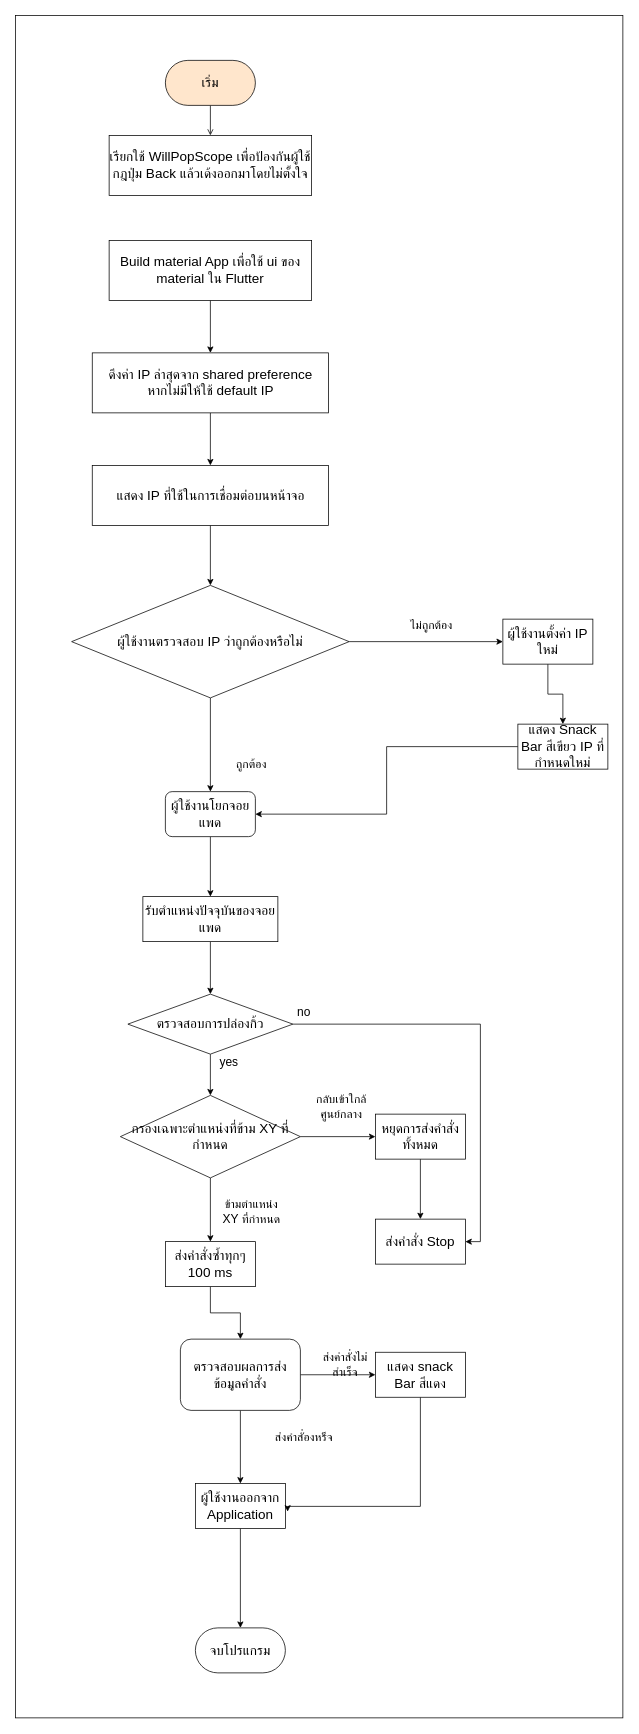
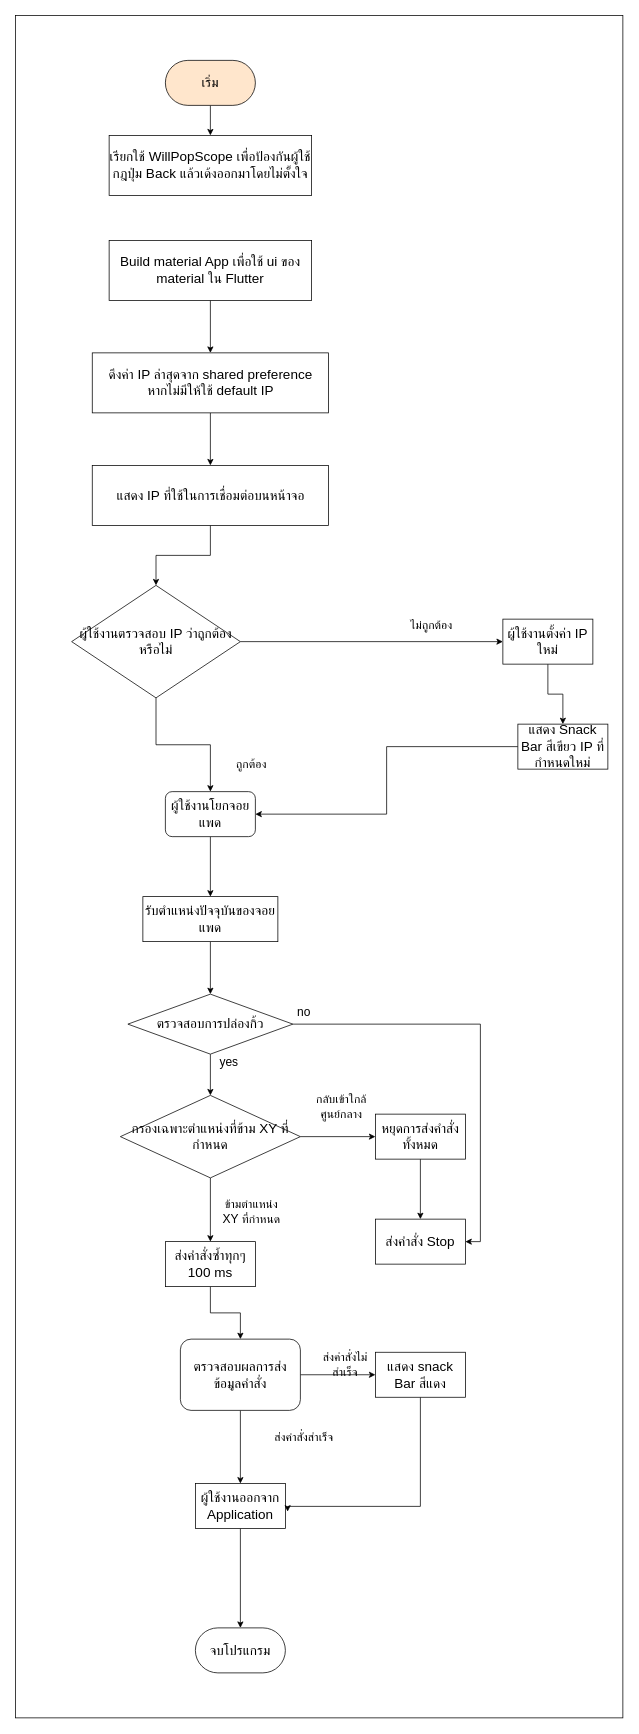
(210, 130) -> (210, 129)
(210, 642) -> (156, 642)
(304, 1437) -> (304, 1437)
